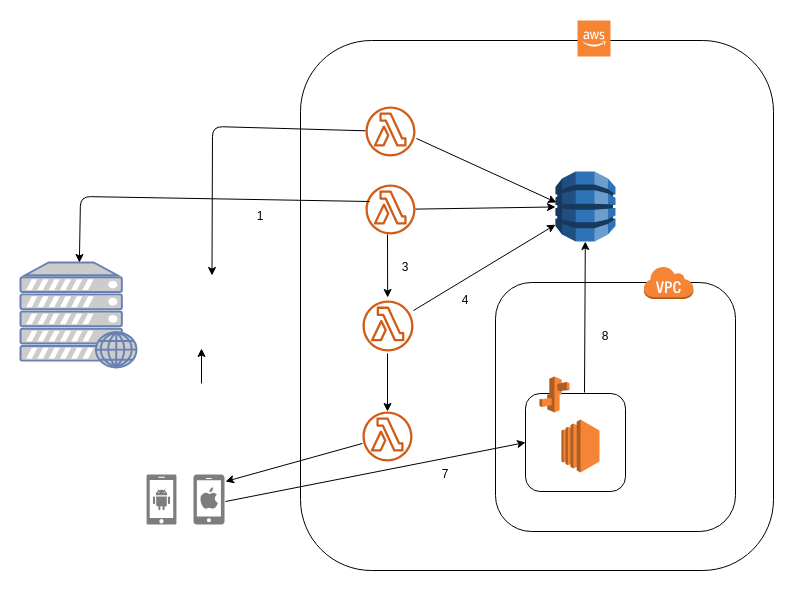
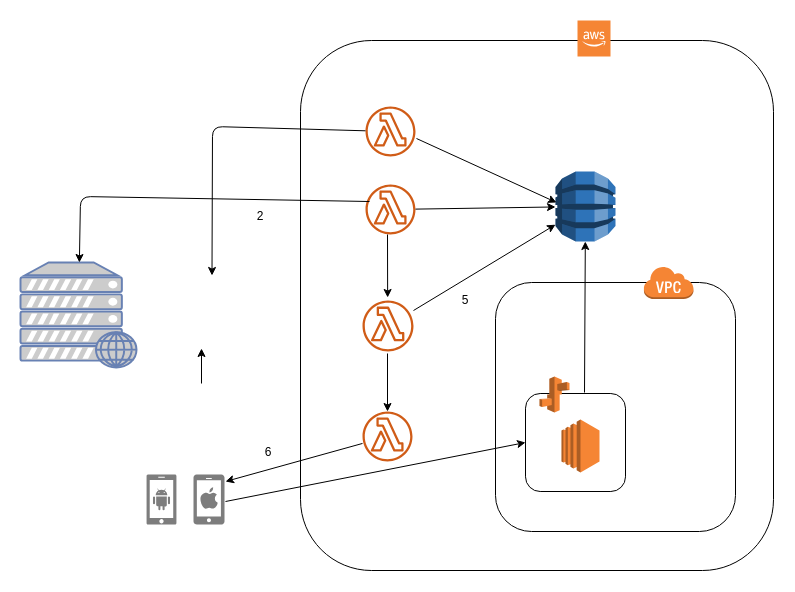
(261, 217) -> (261, 217)
(406, 268) -> none
(466, 301) -> (466, 301)
(606, 336) -> none
none -> (269, 453)
(446, 475) -> none
